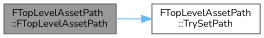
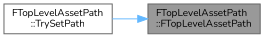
(129, 19) -> (125, 19)
